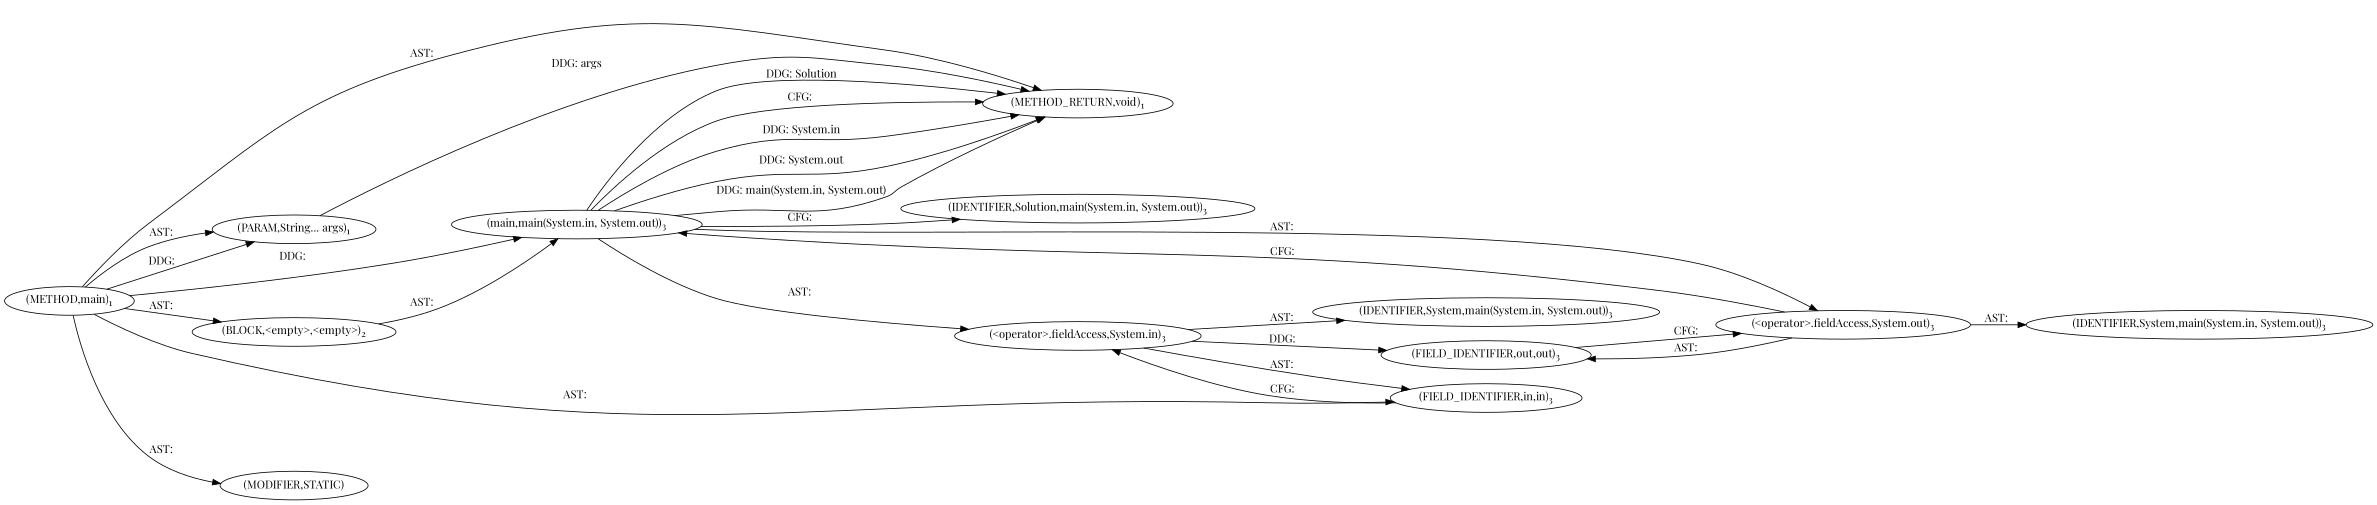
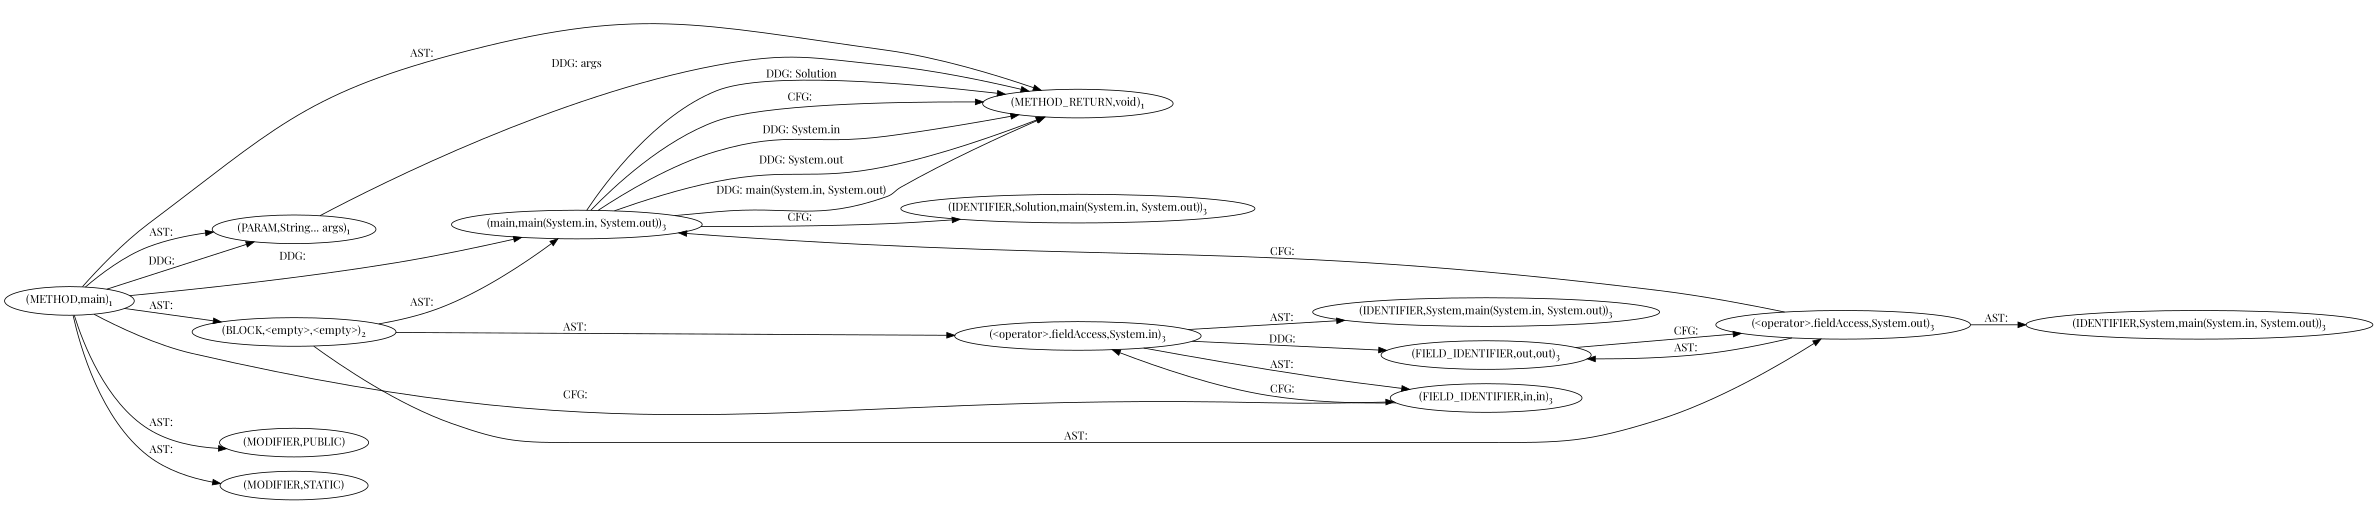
(1258, 233) -> (1063, 443)
(772, 310) -> (671, 334)
(577, 395) -> (577, 395)
none -> (294, 443)
